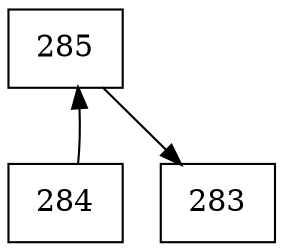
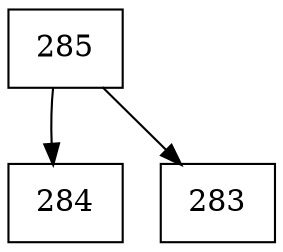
(80, 137) -> (51, 115)
